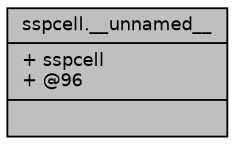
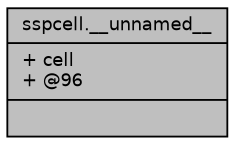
(64, 60) -> (49, 60)
